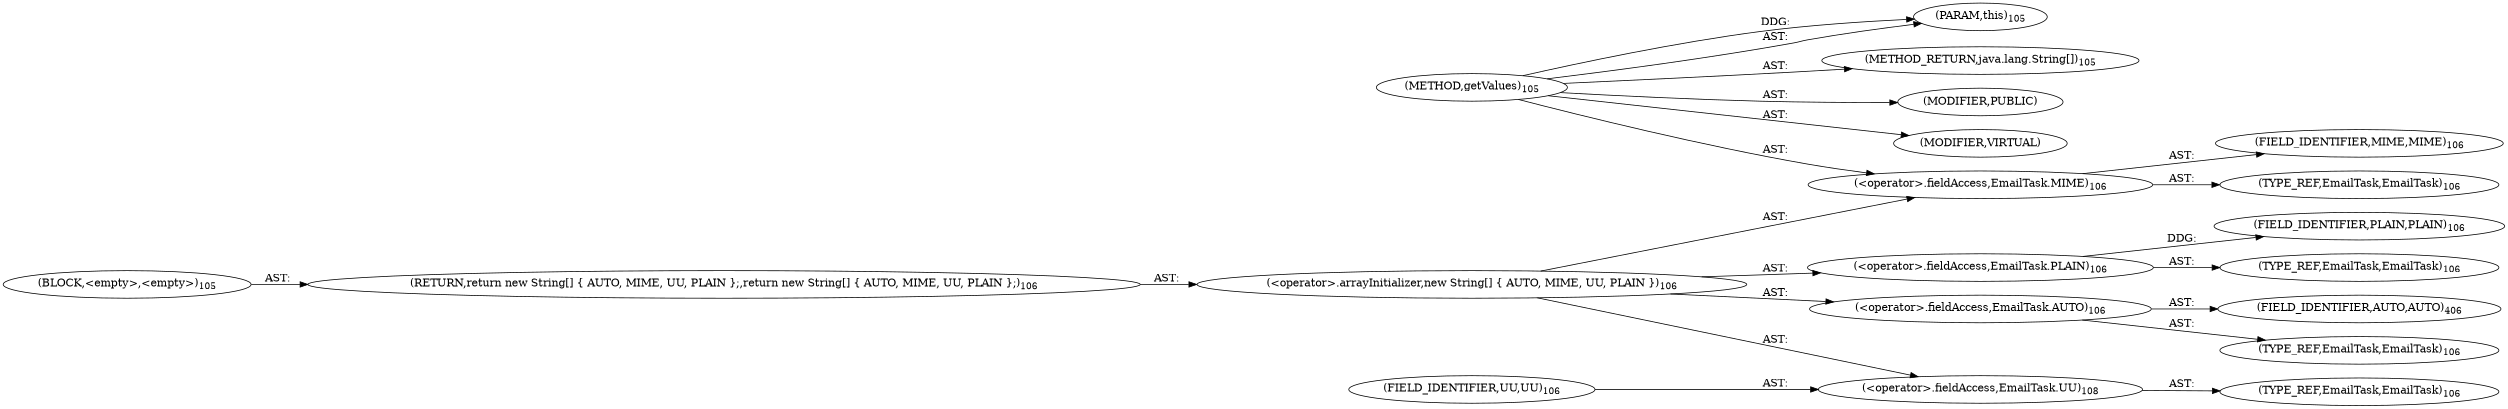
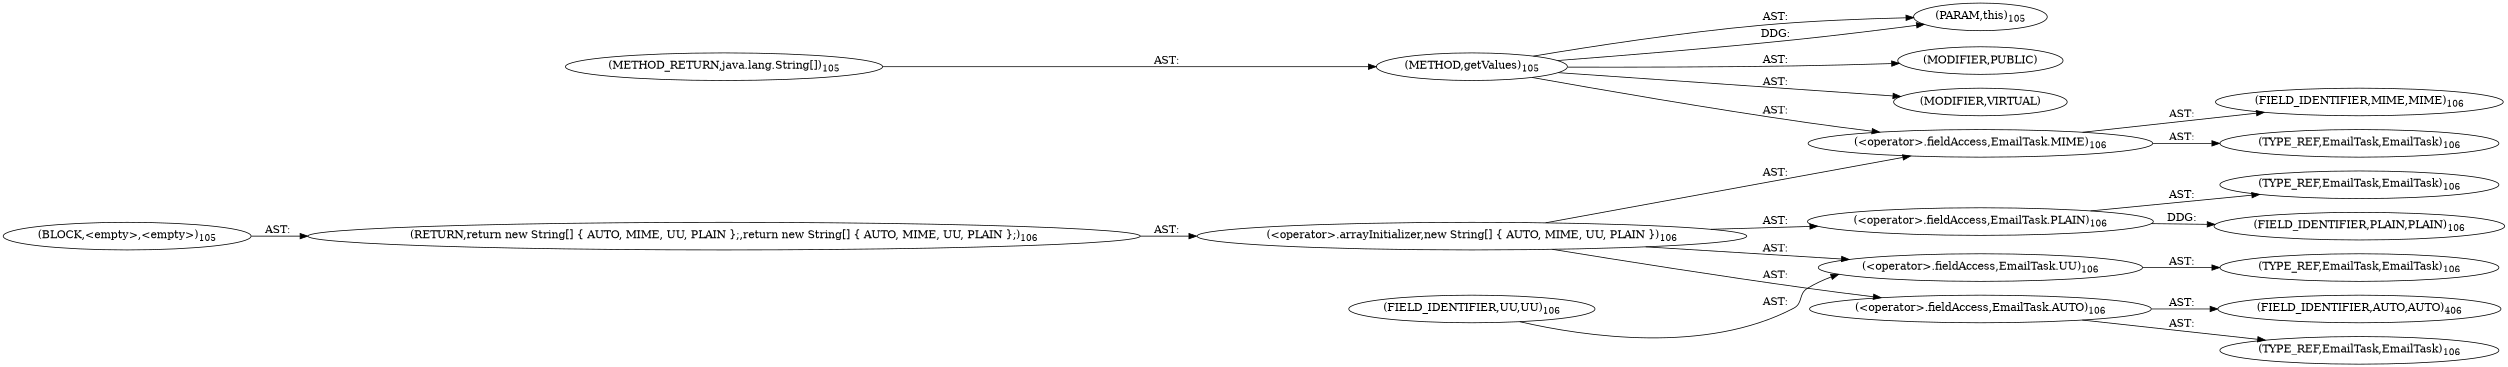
(1704, 77) -> (1125, 67)
(2090, 388) -> (2090, 266)
